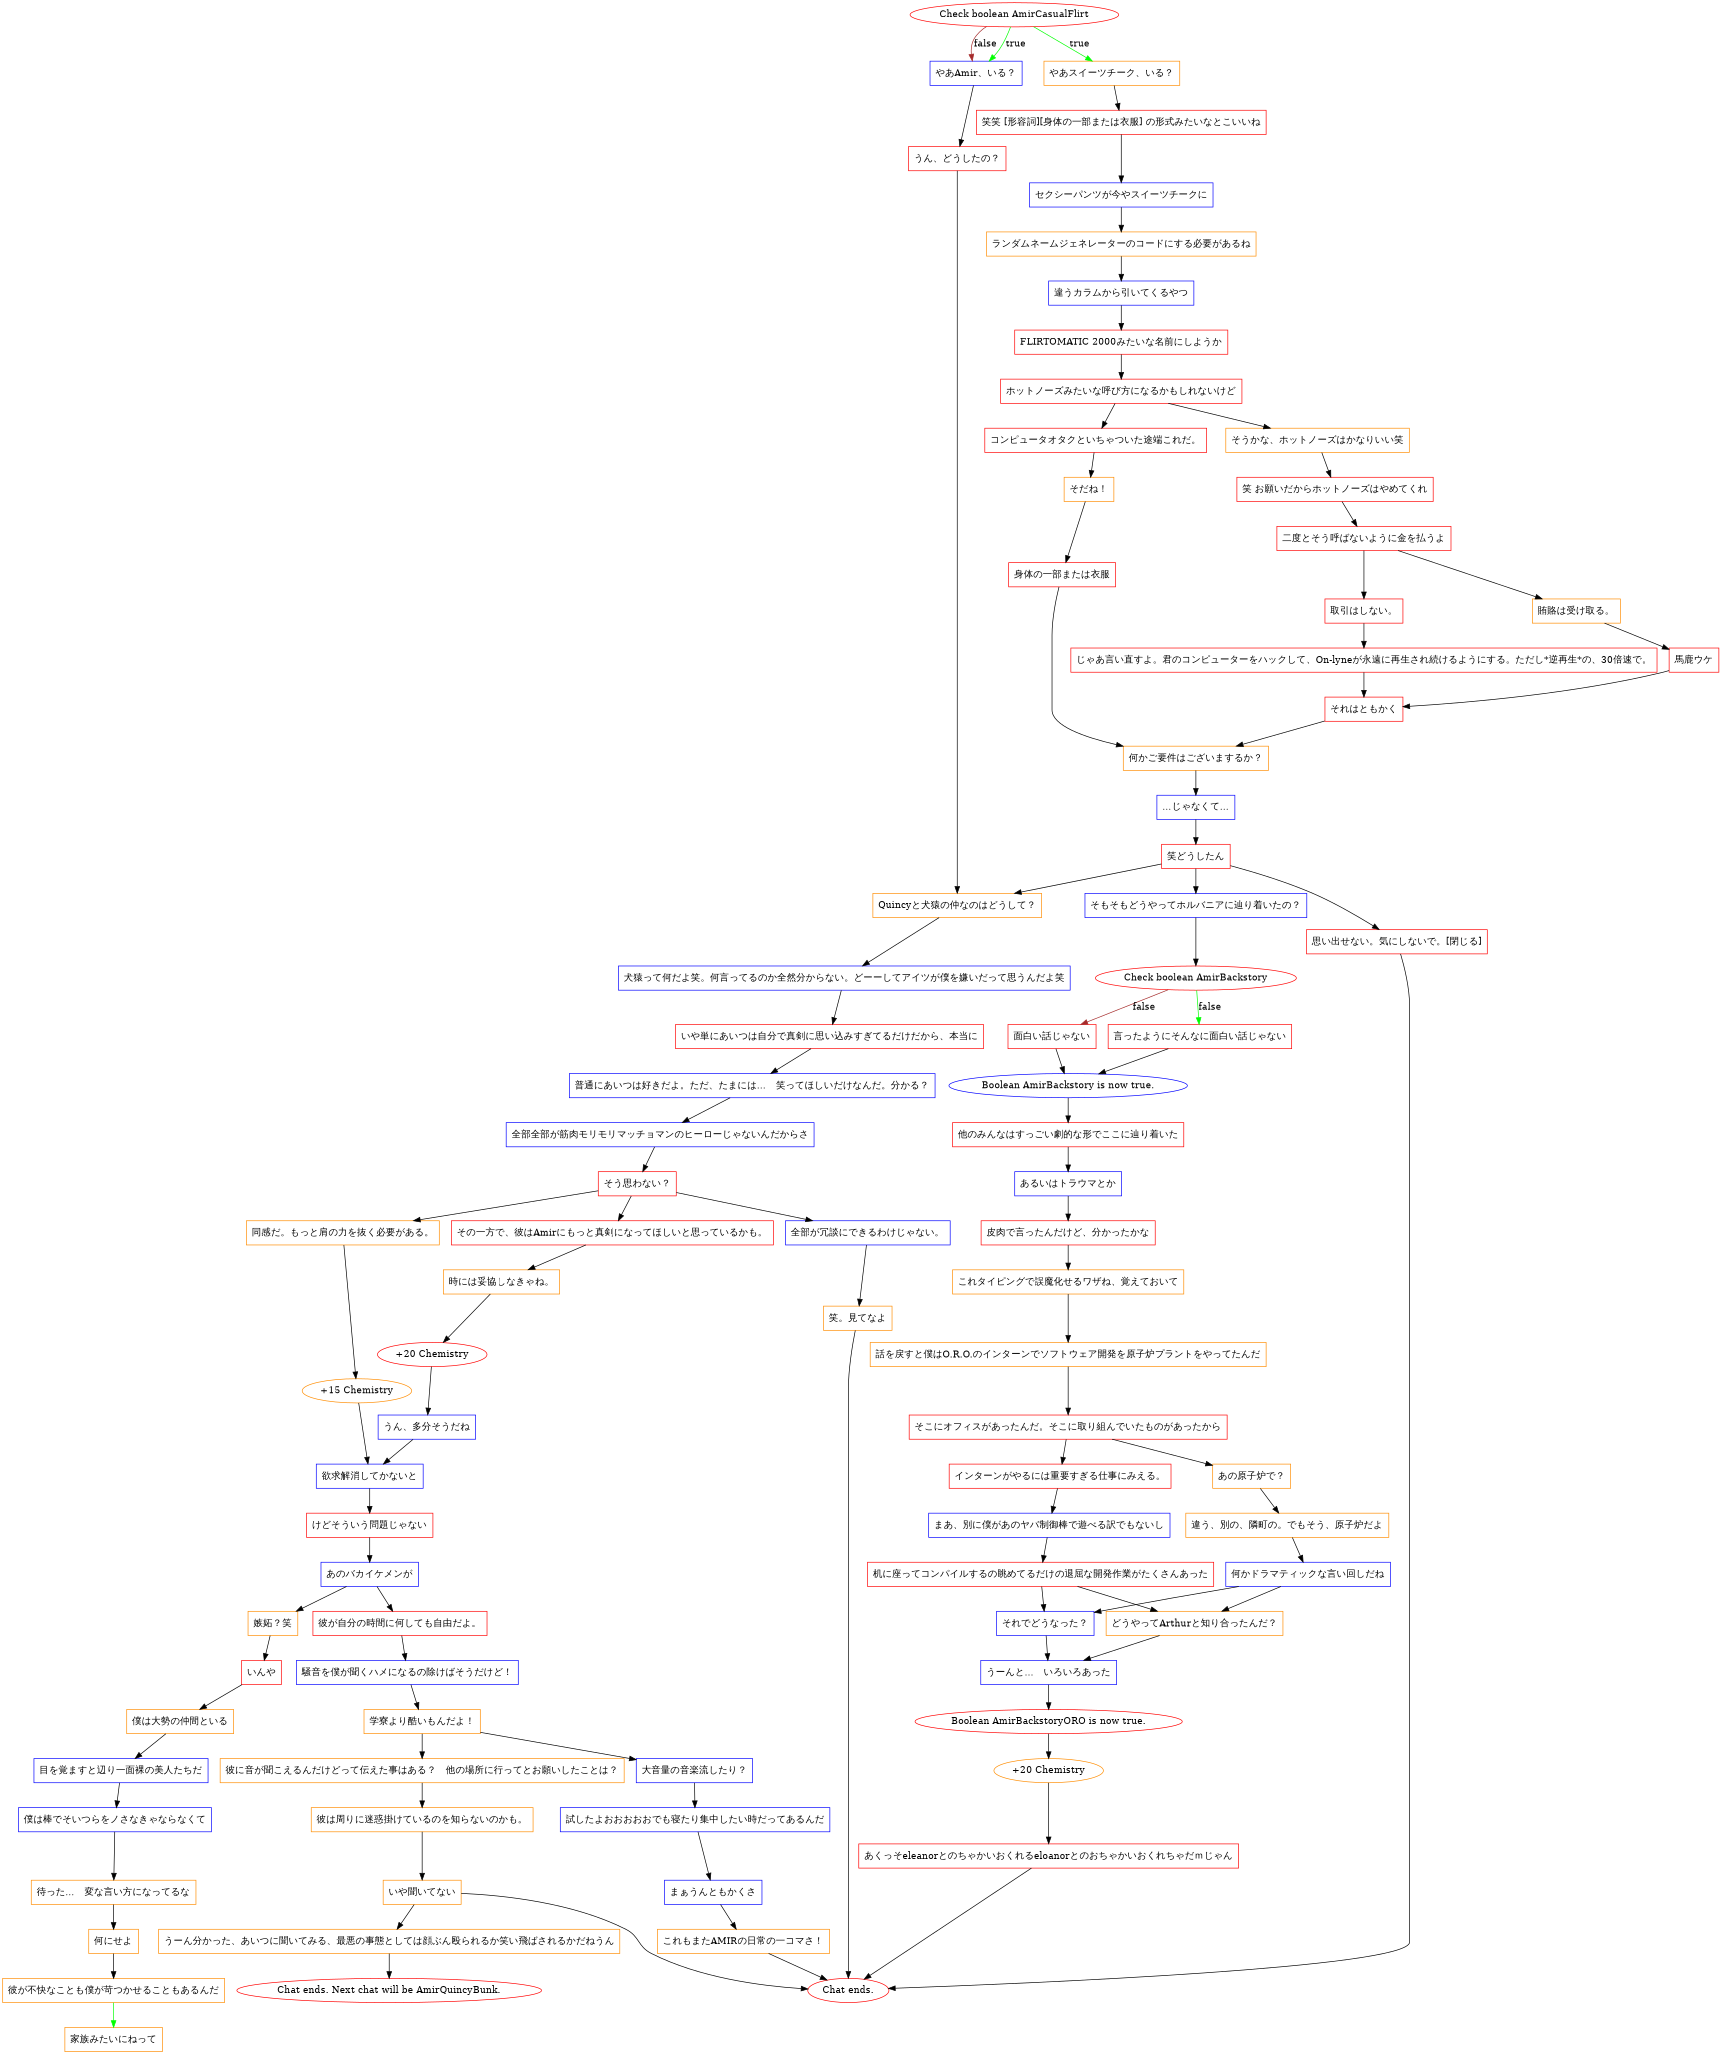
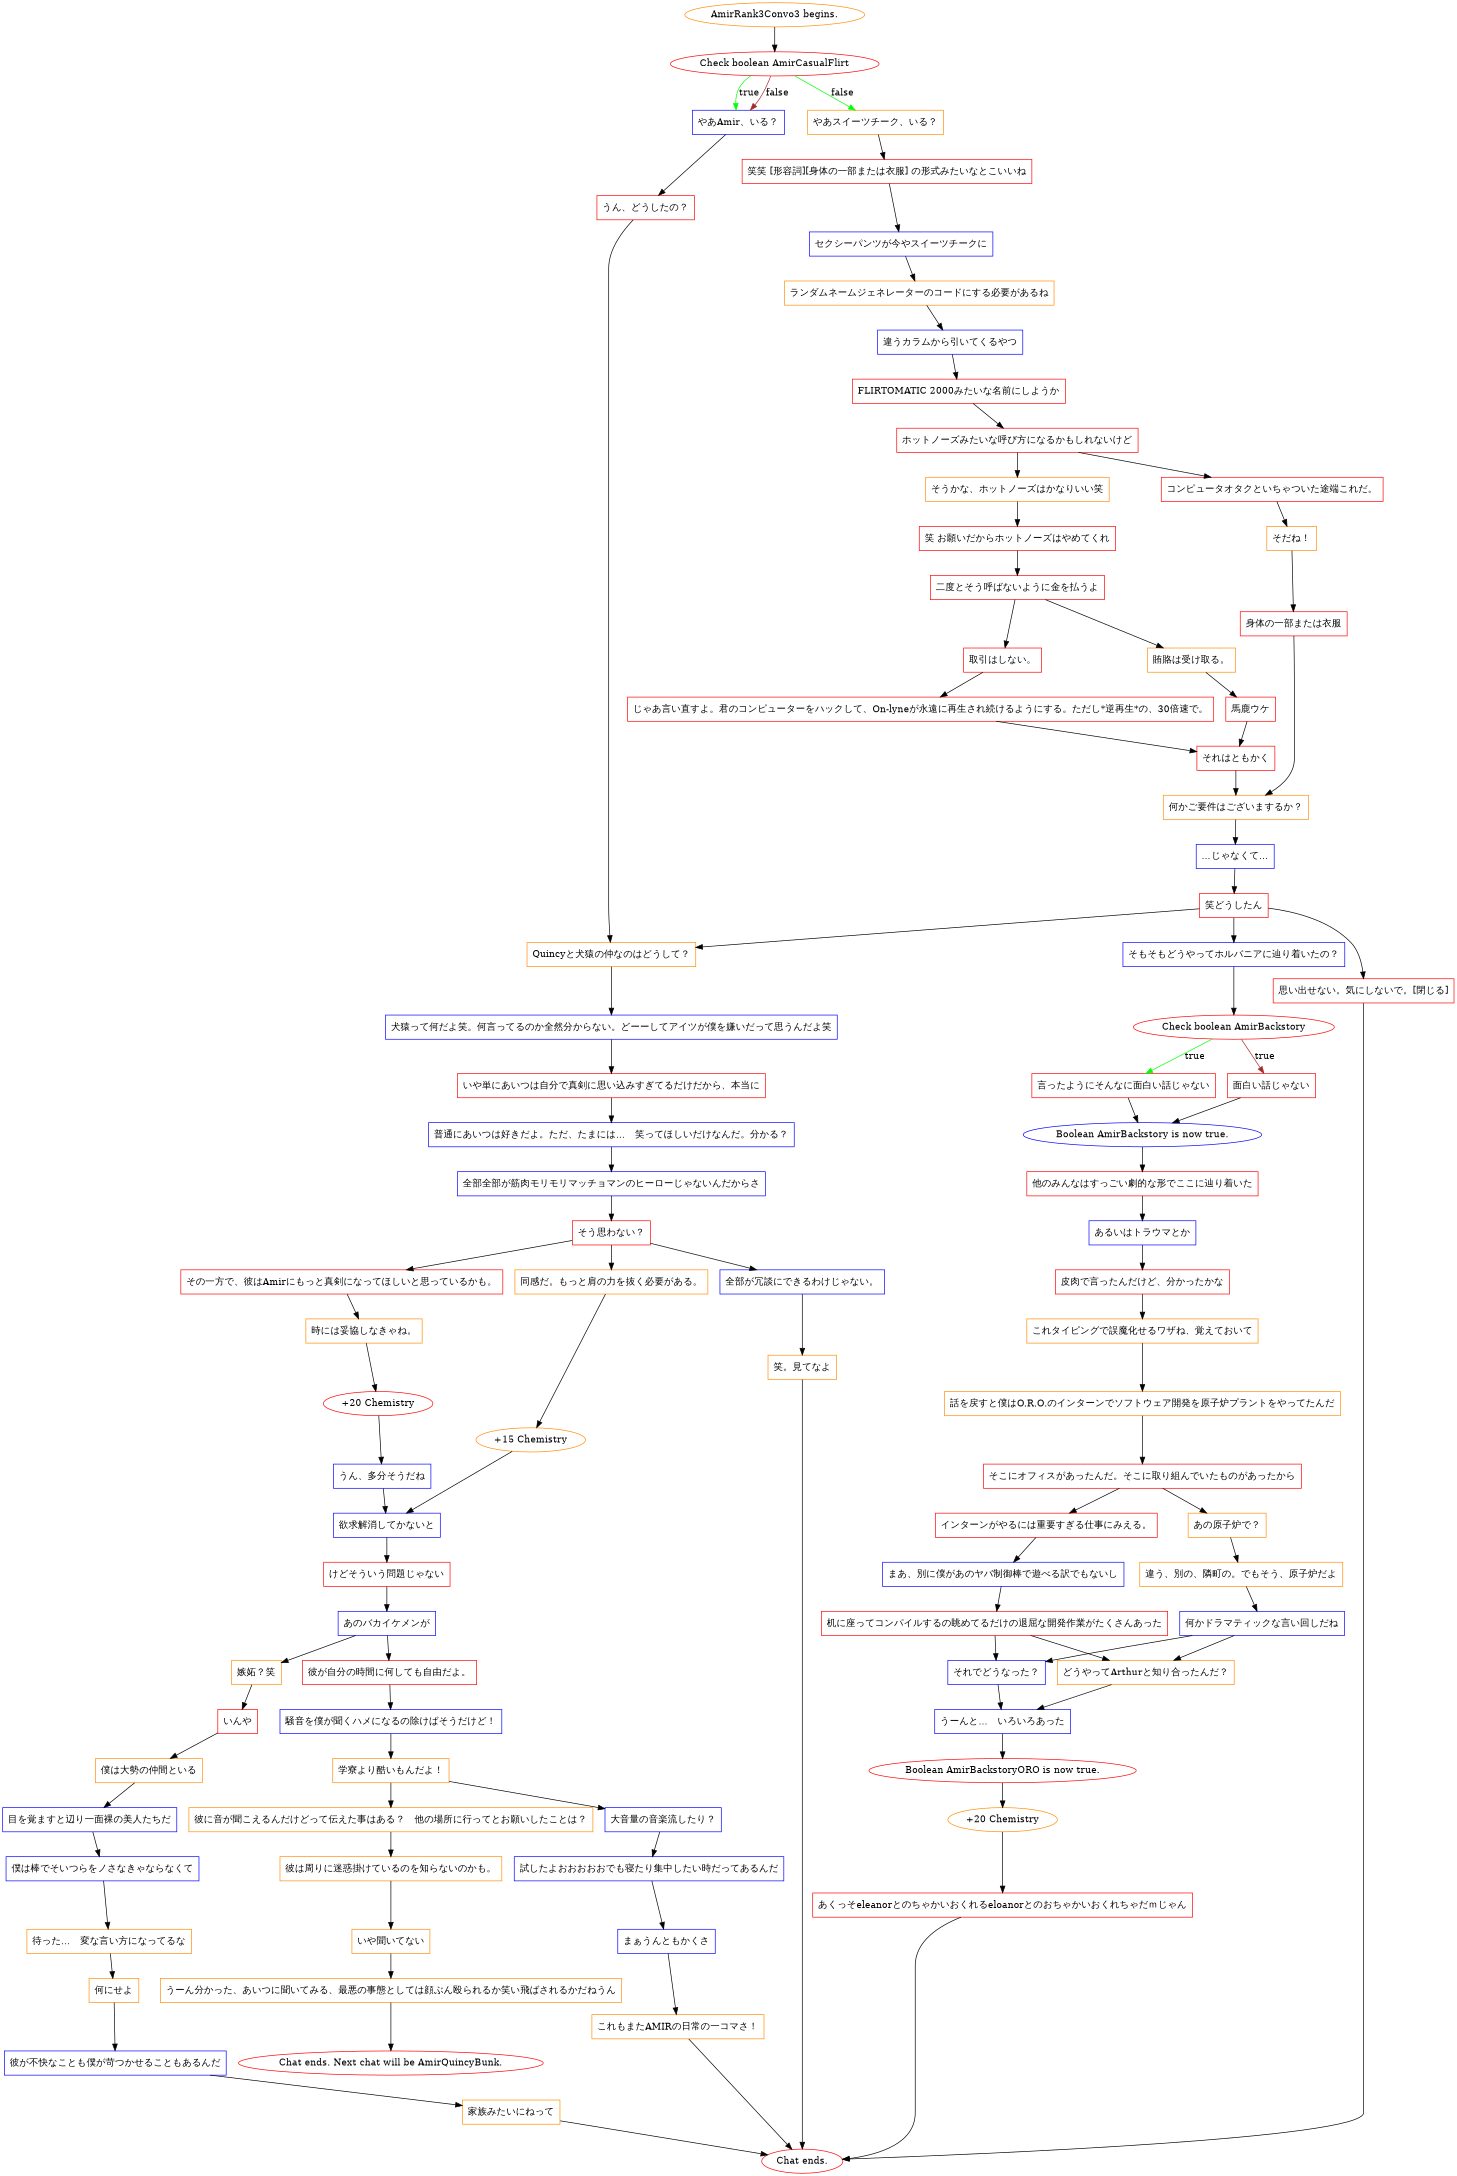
none -> (775, 15)
(1080, 44) -> (843, 93)
(1144, 1007) -> (1265, 1056)
(1210, 1007) -> (1195, 1056)
(634, 1935) -> (661, 2137)
(114, 1990) -> (115, 2063)
(114, 2012) -> (333, 2090)
